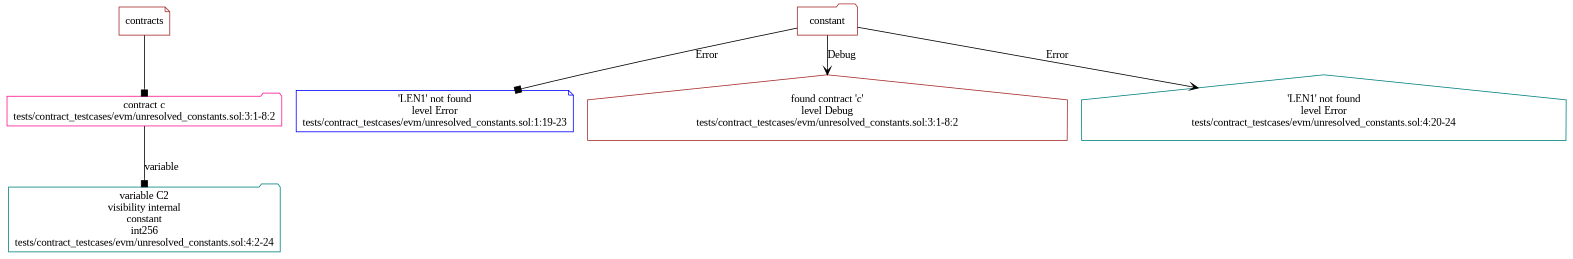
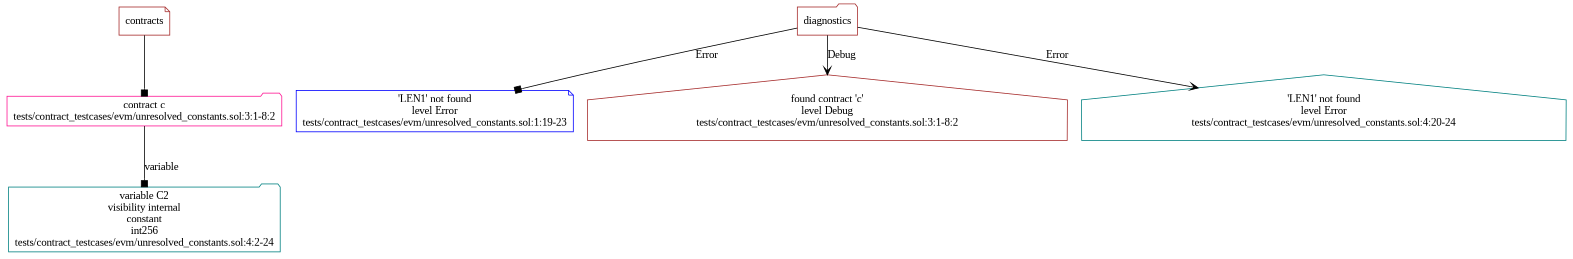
(827, 21) -> (827, 21)
